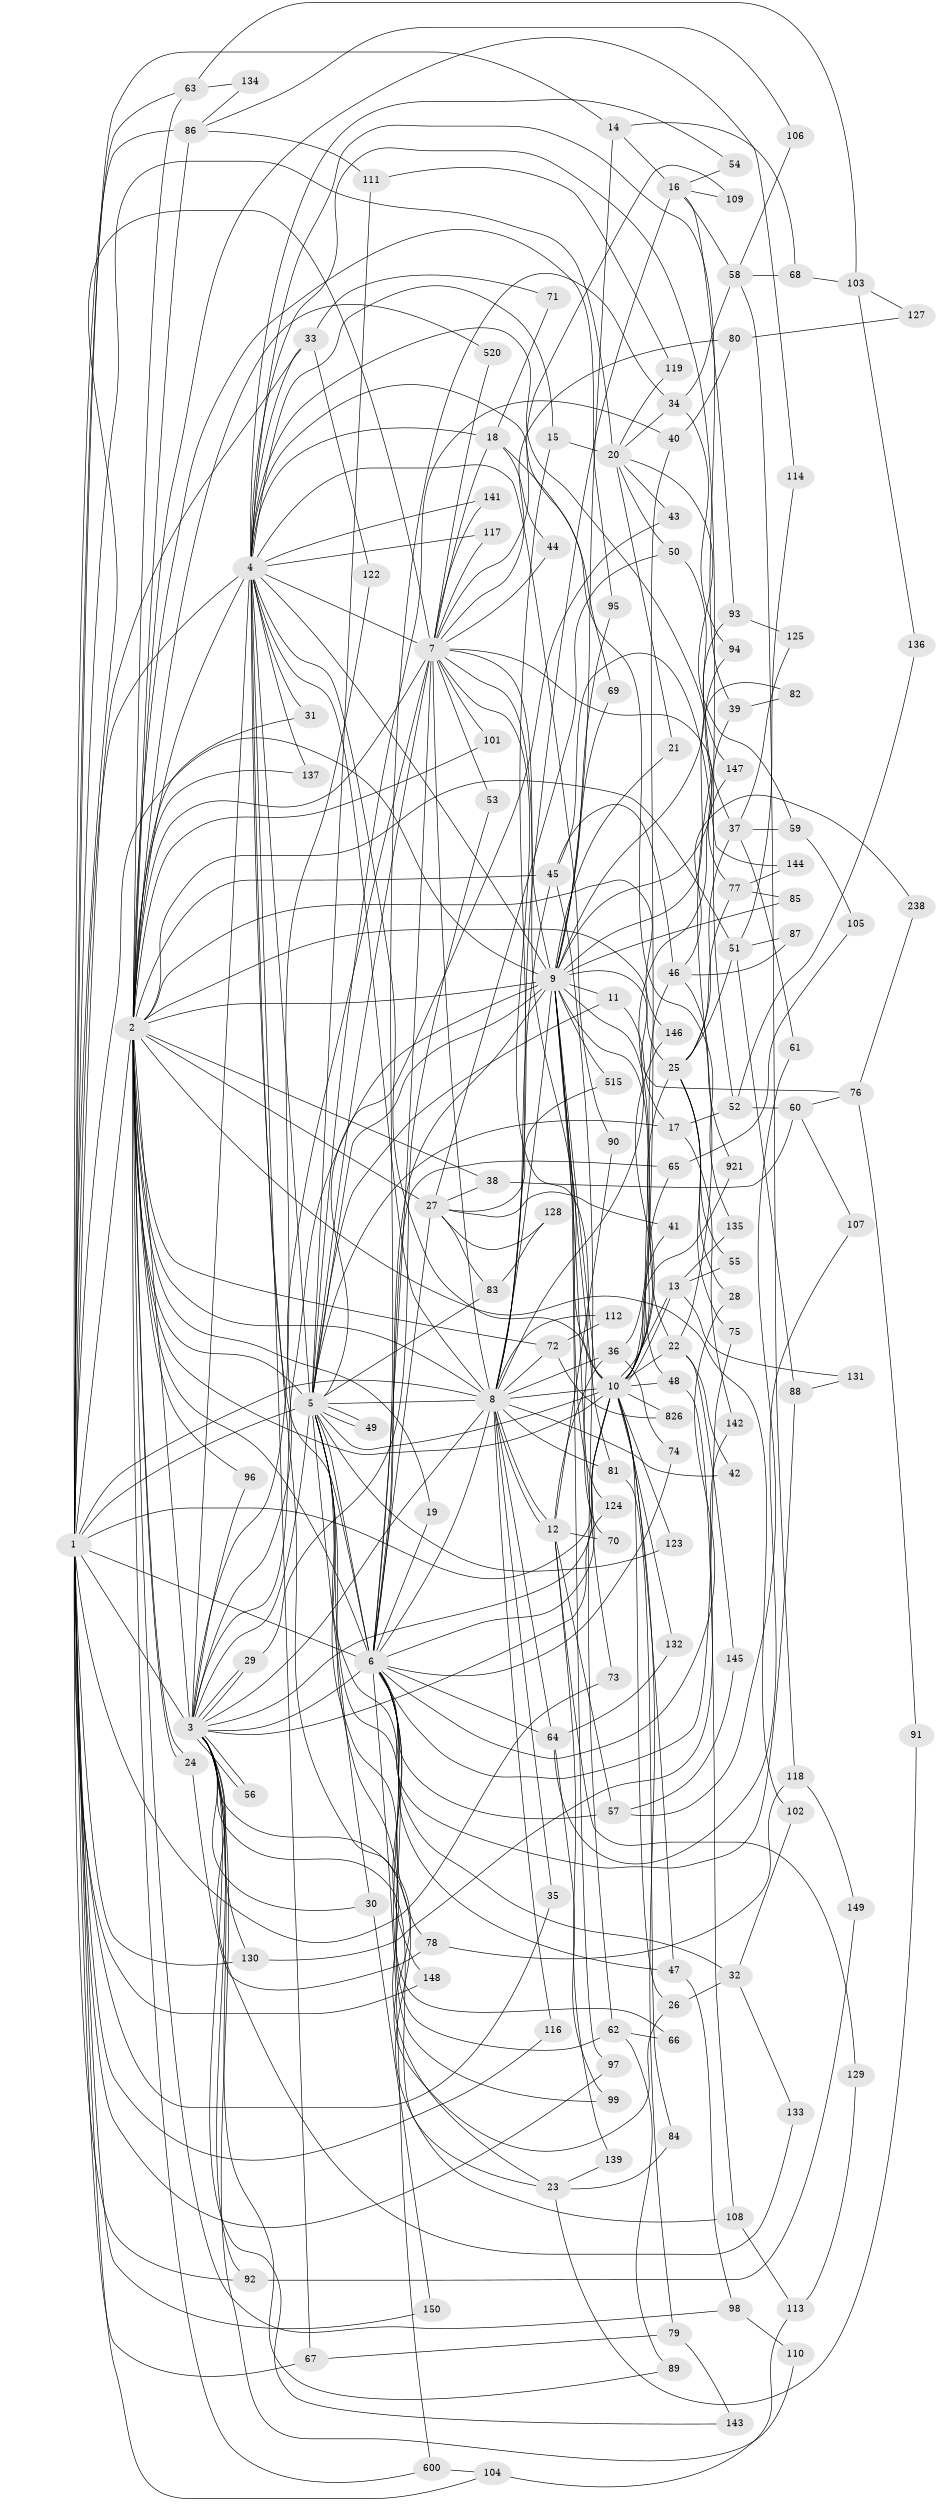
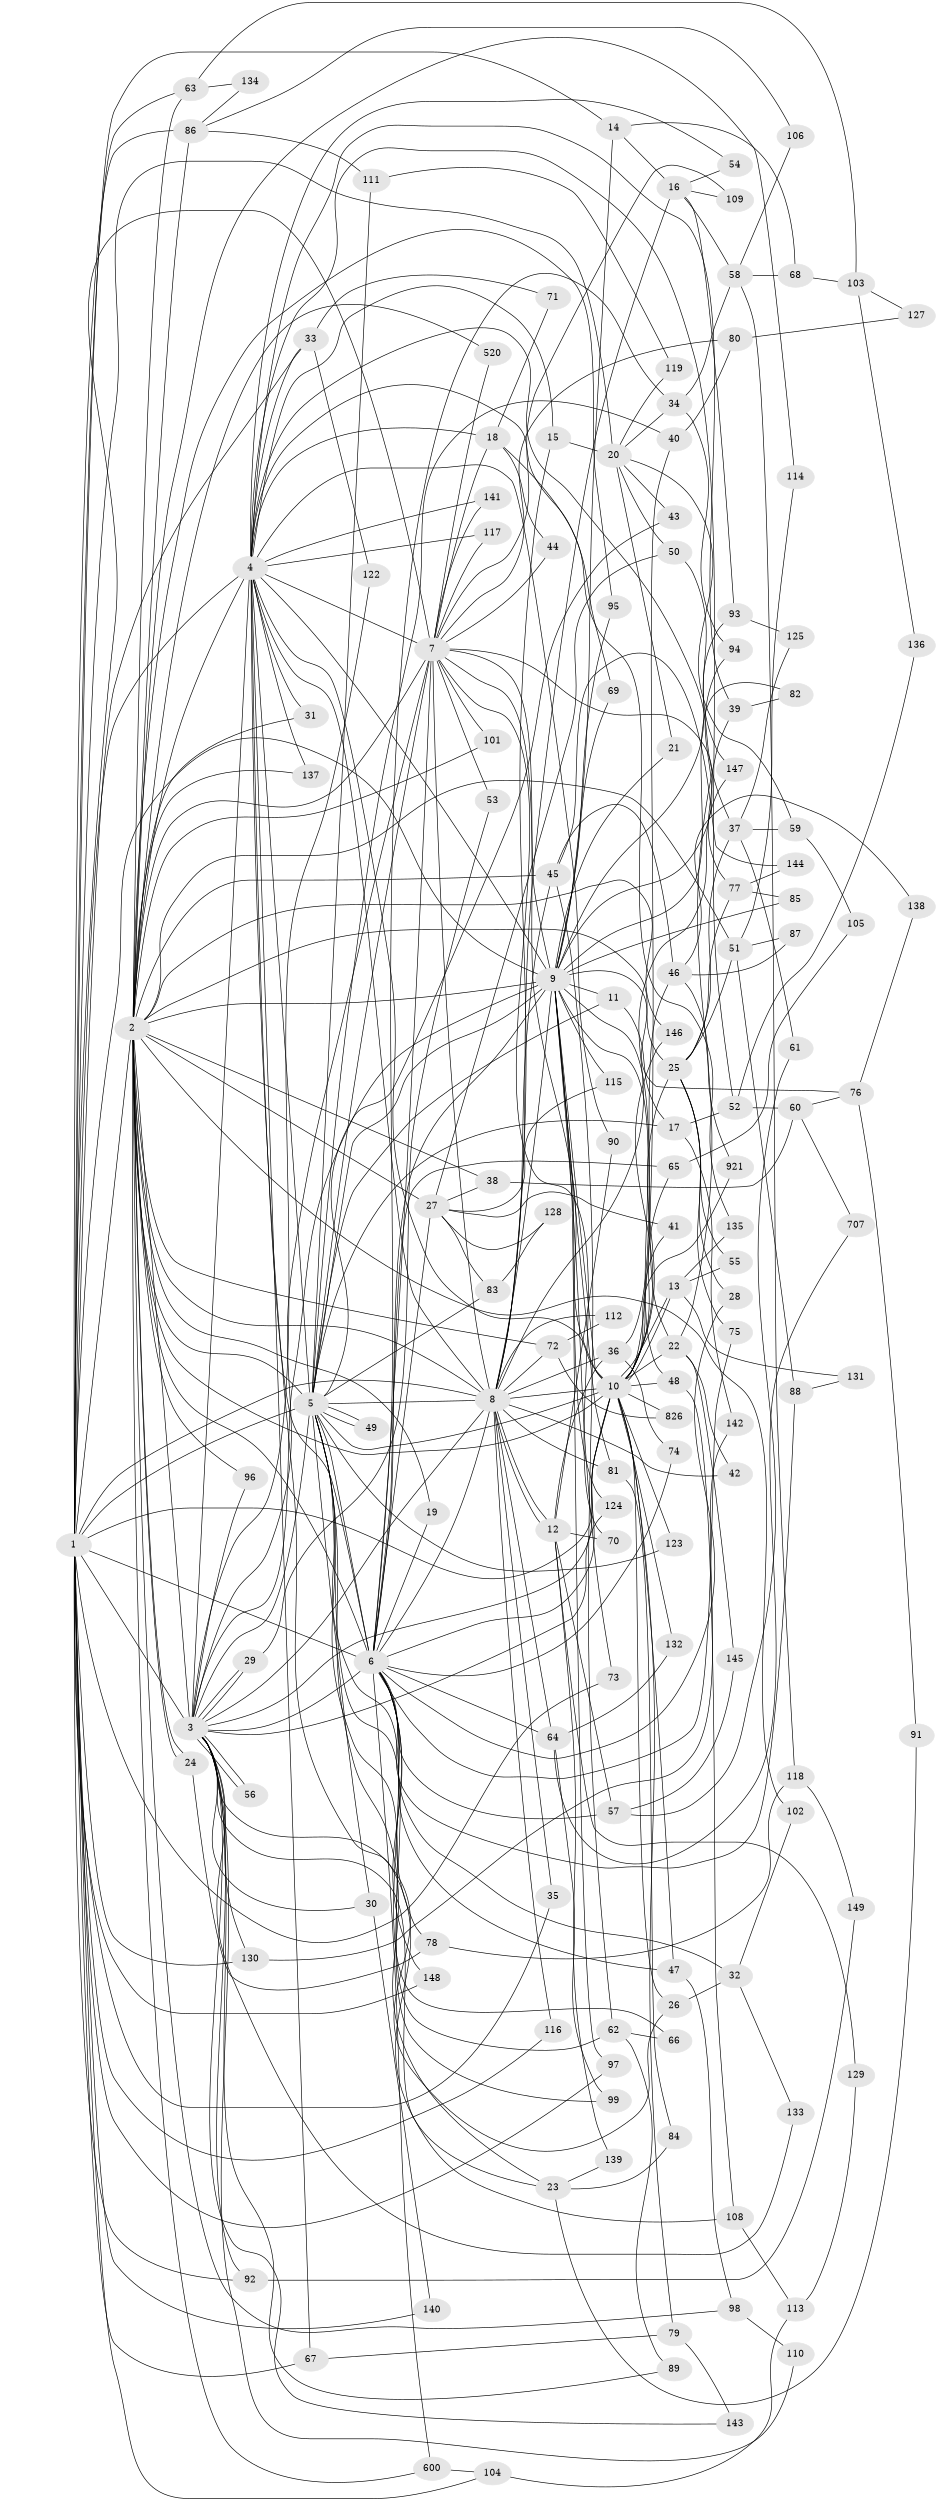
(917, 907) -> (917, 907)
(614, 1083) -> (614, 1083)
(856, 1225) -> (856, 1225)
(432, 2310) -> (432, 2310)
